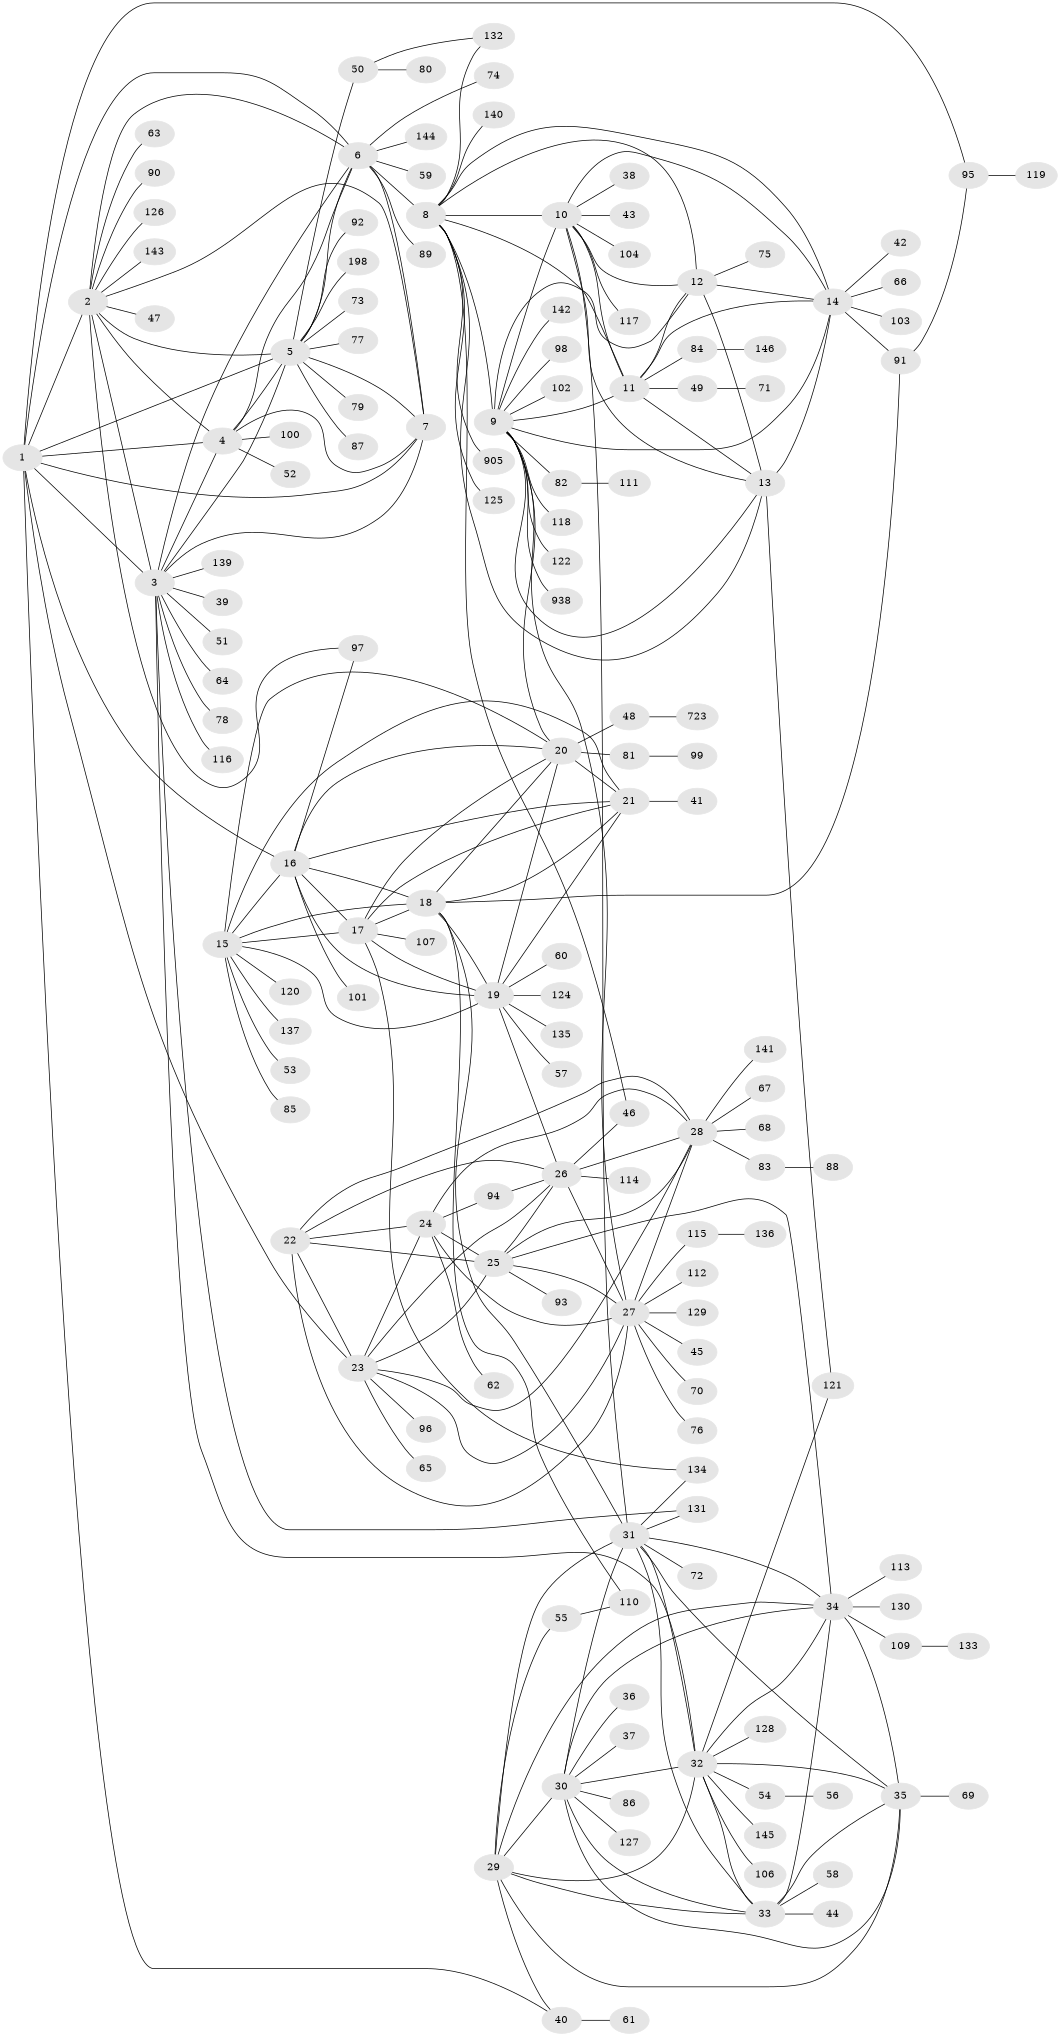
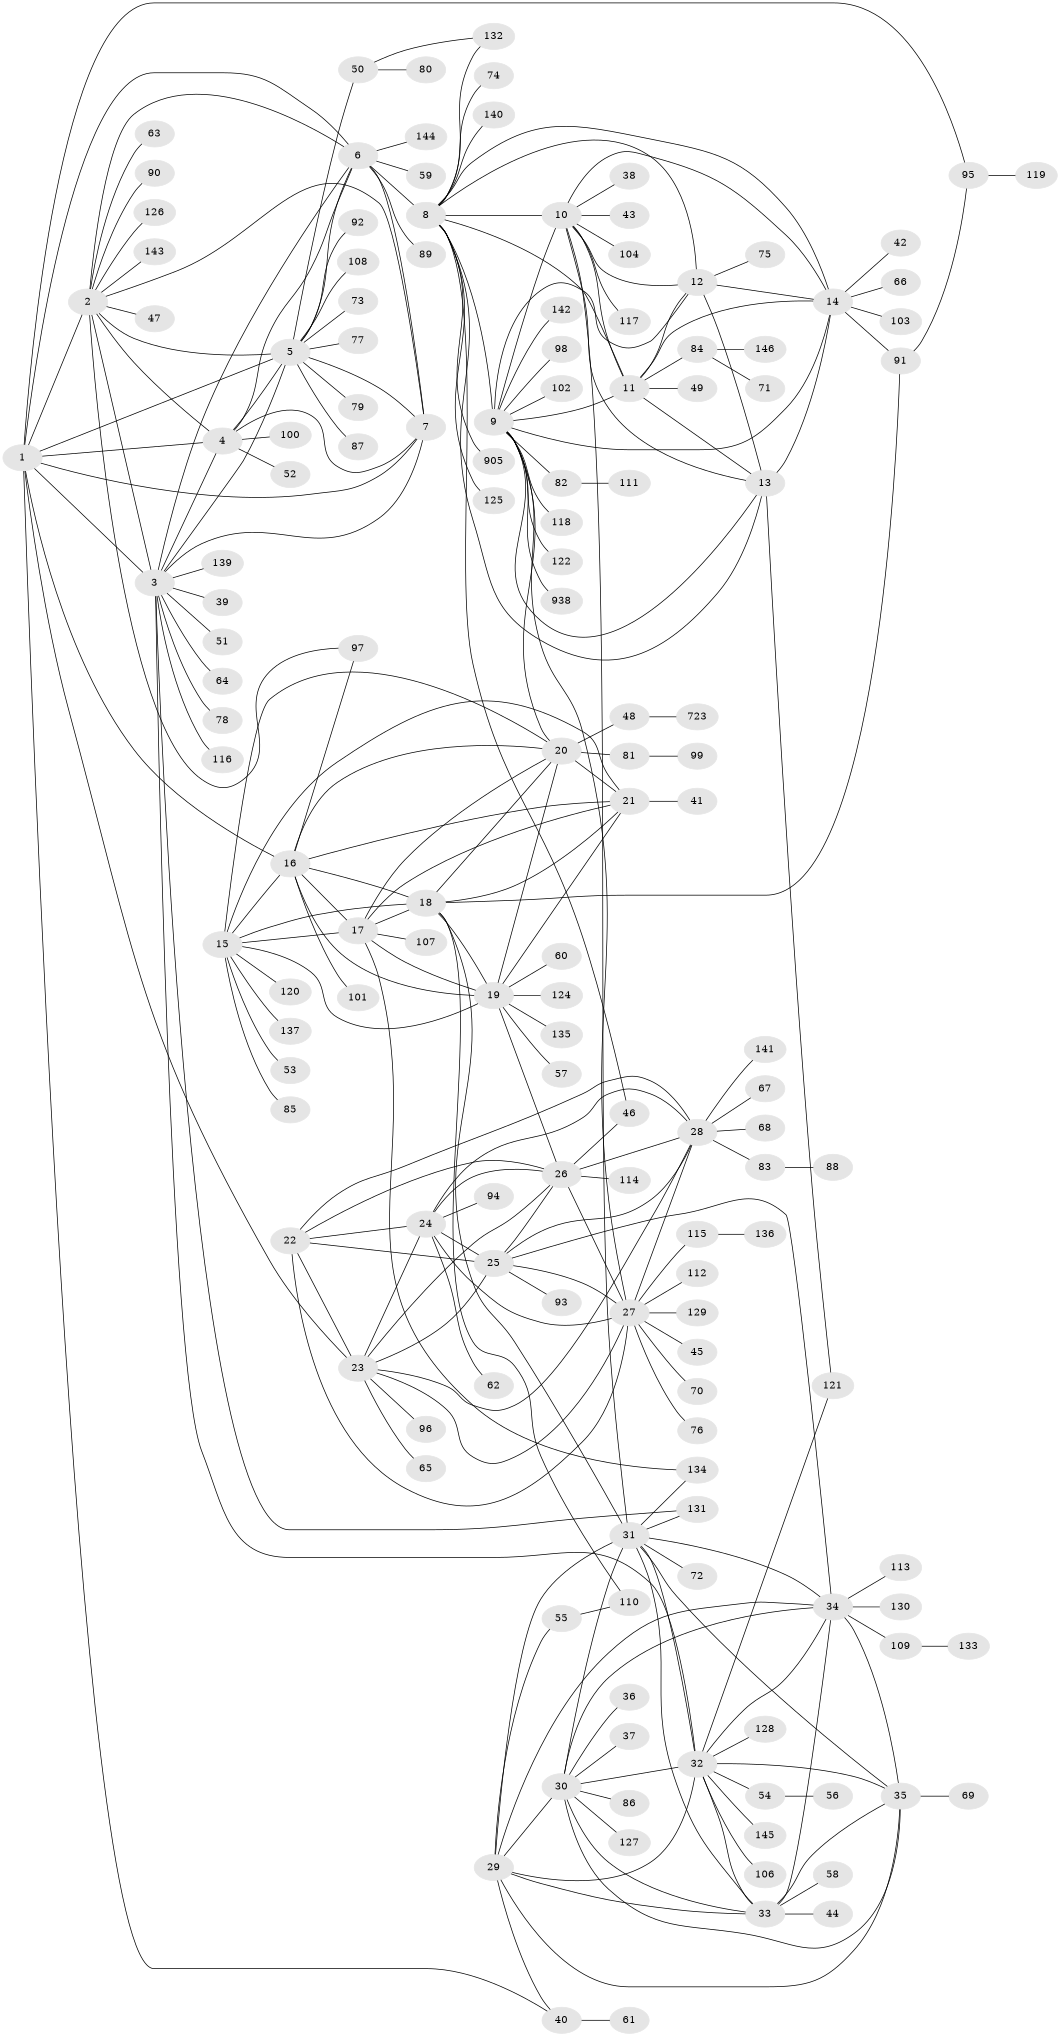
(420, 108) -> (464, 117)
(358, 262) -> (358, 262)
(731, 389) -> (726, 366)
(528, 1186) -> (481, 1174)
